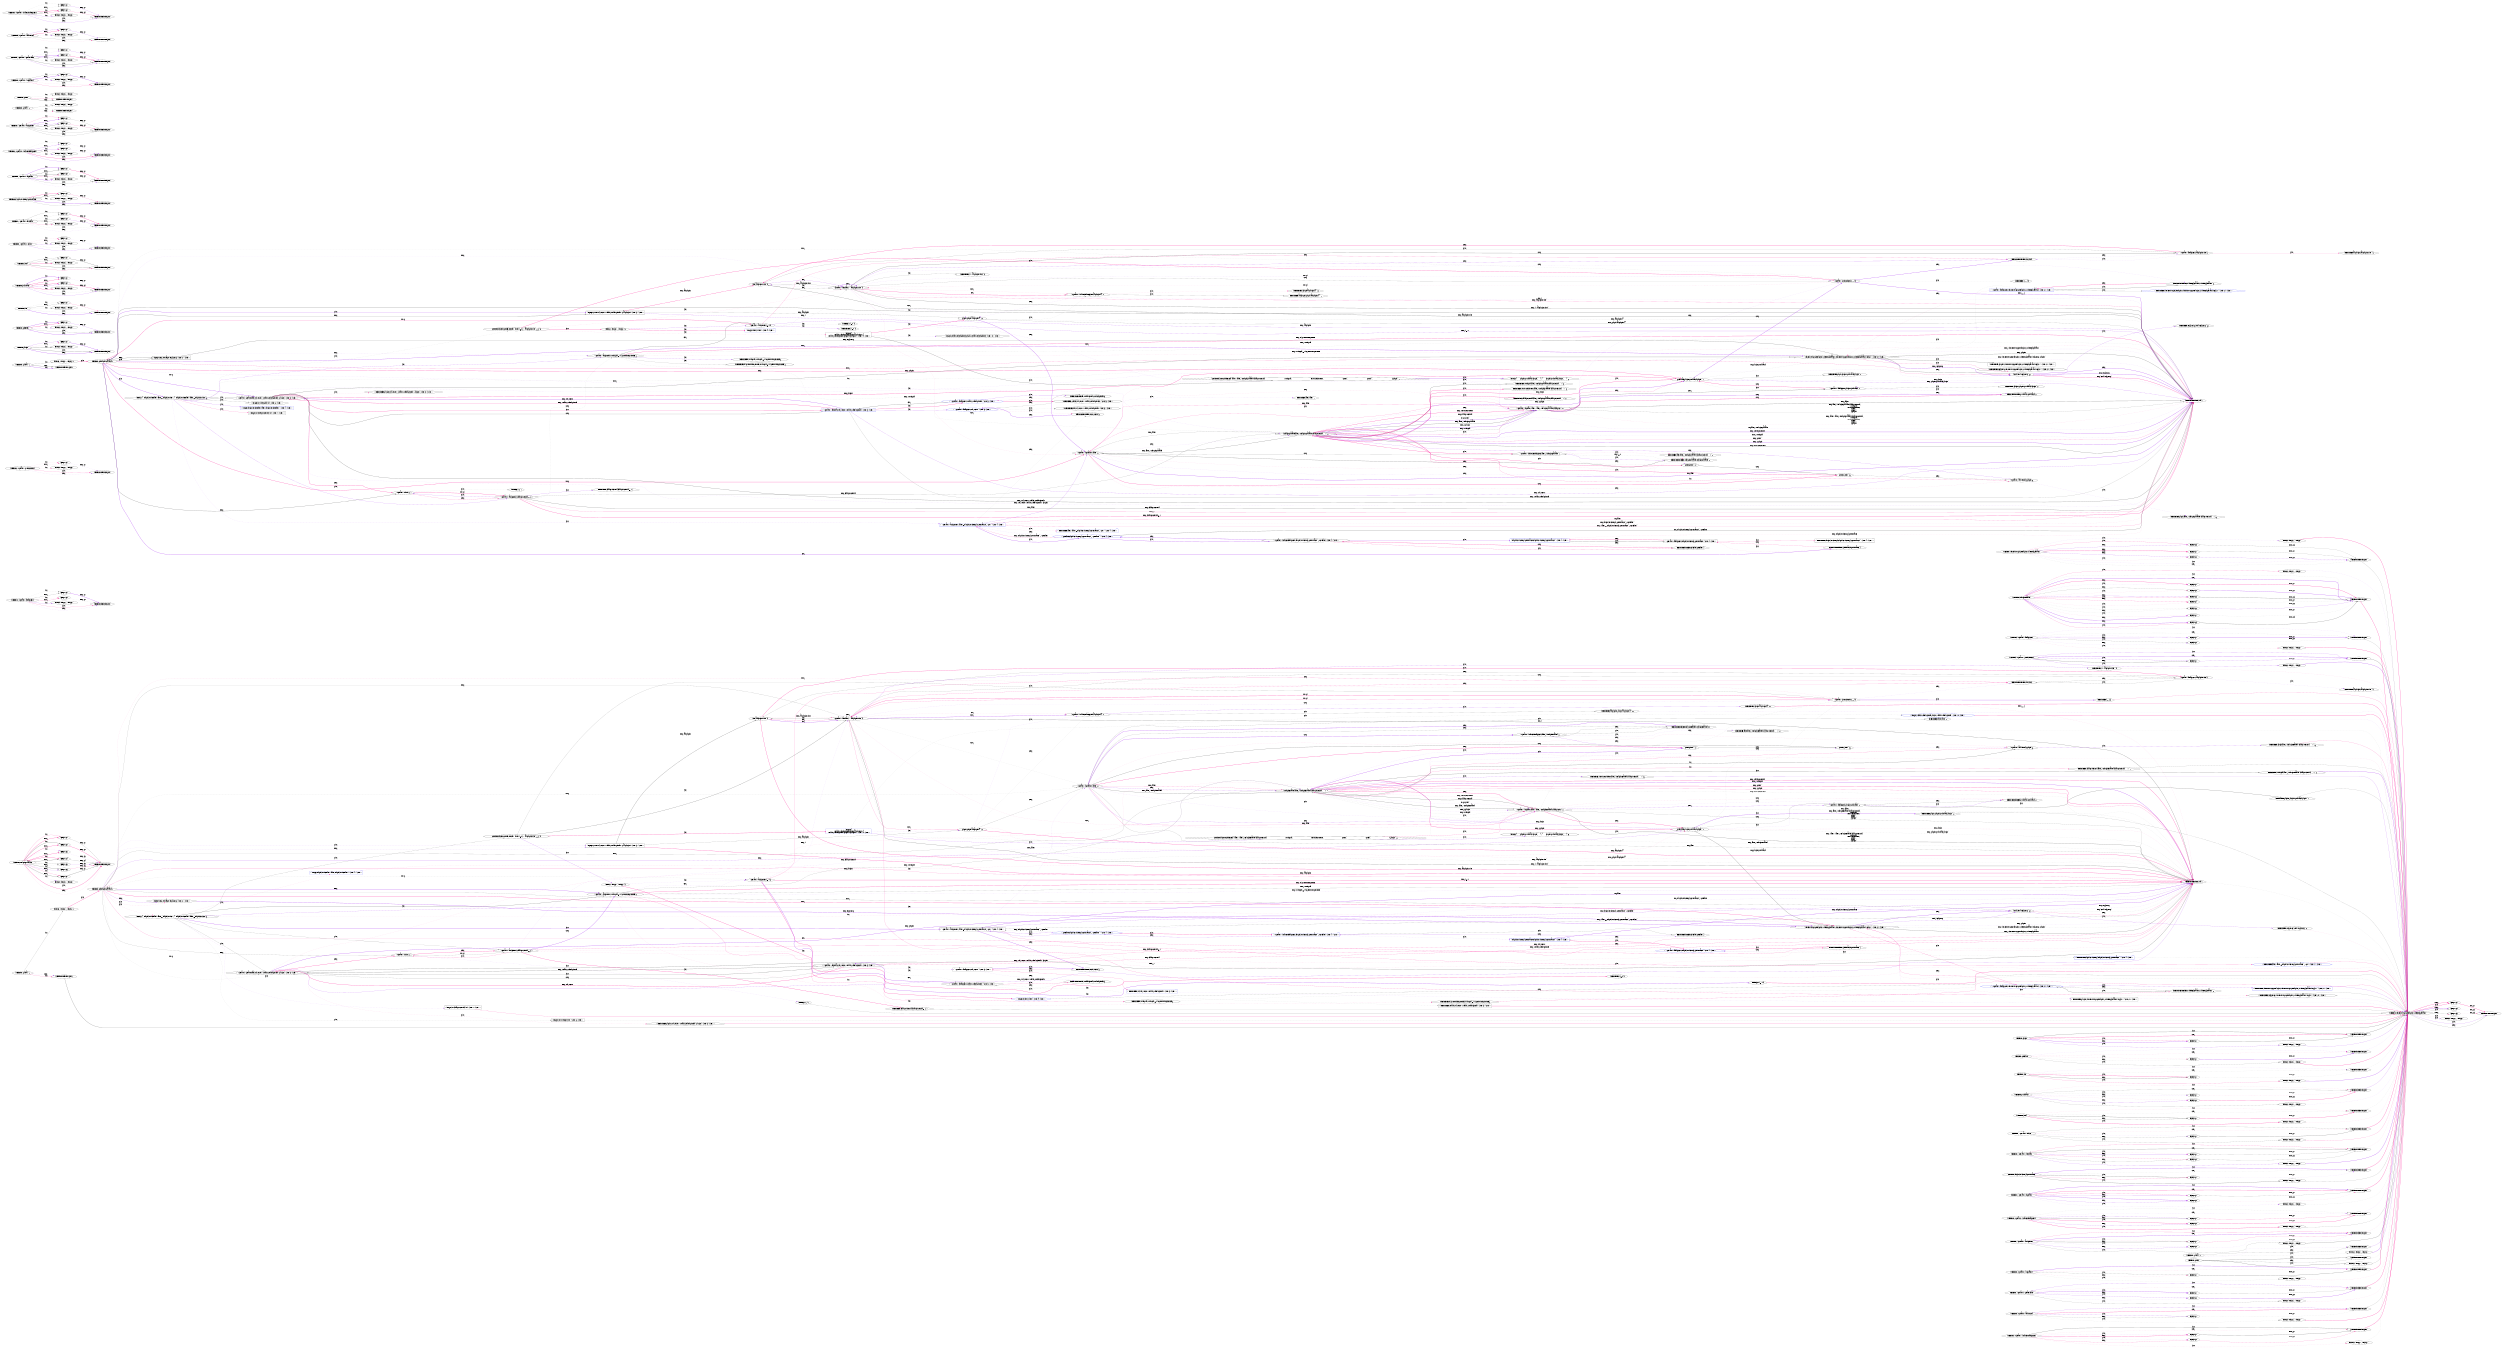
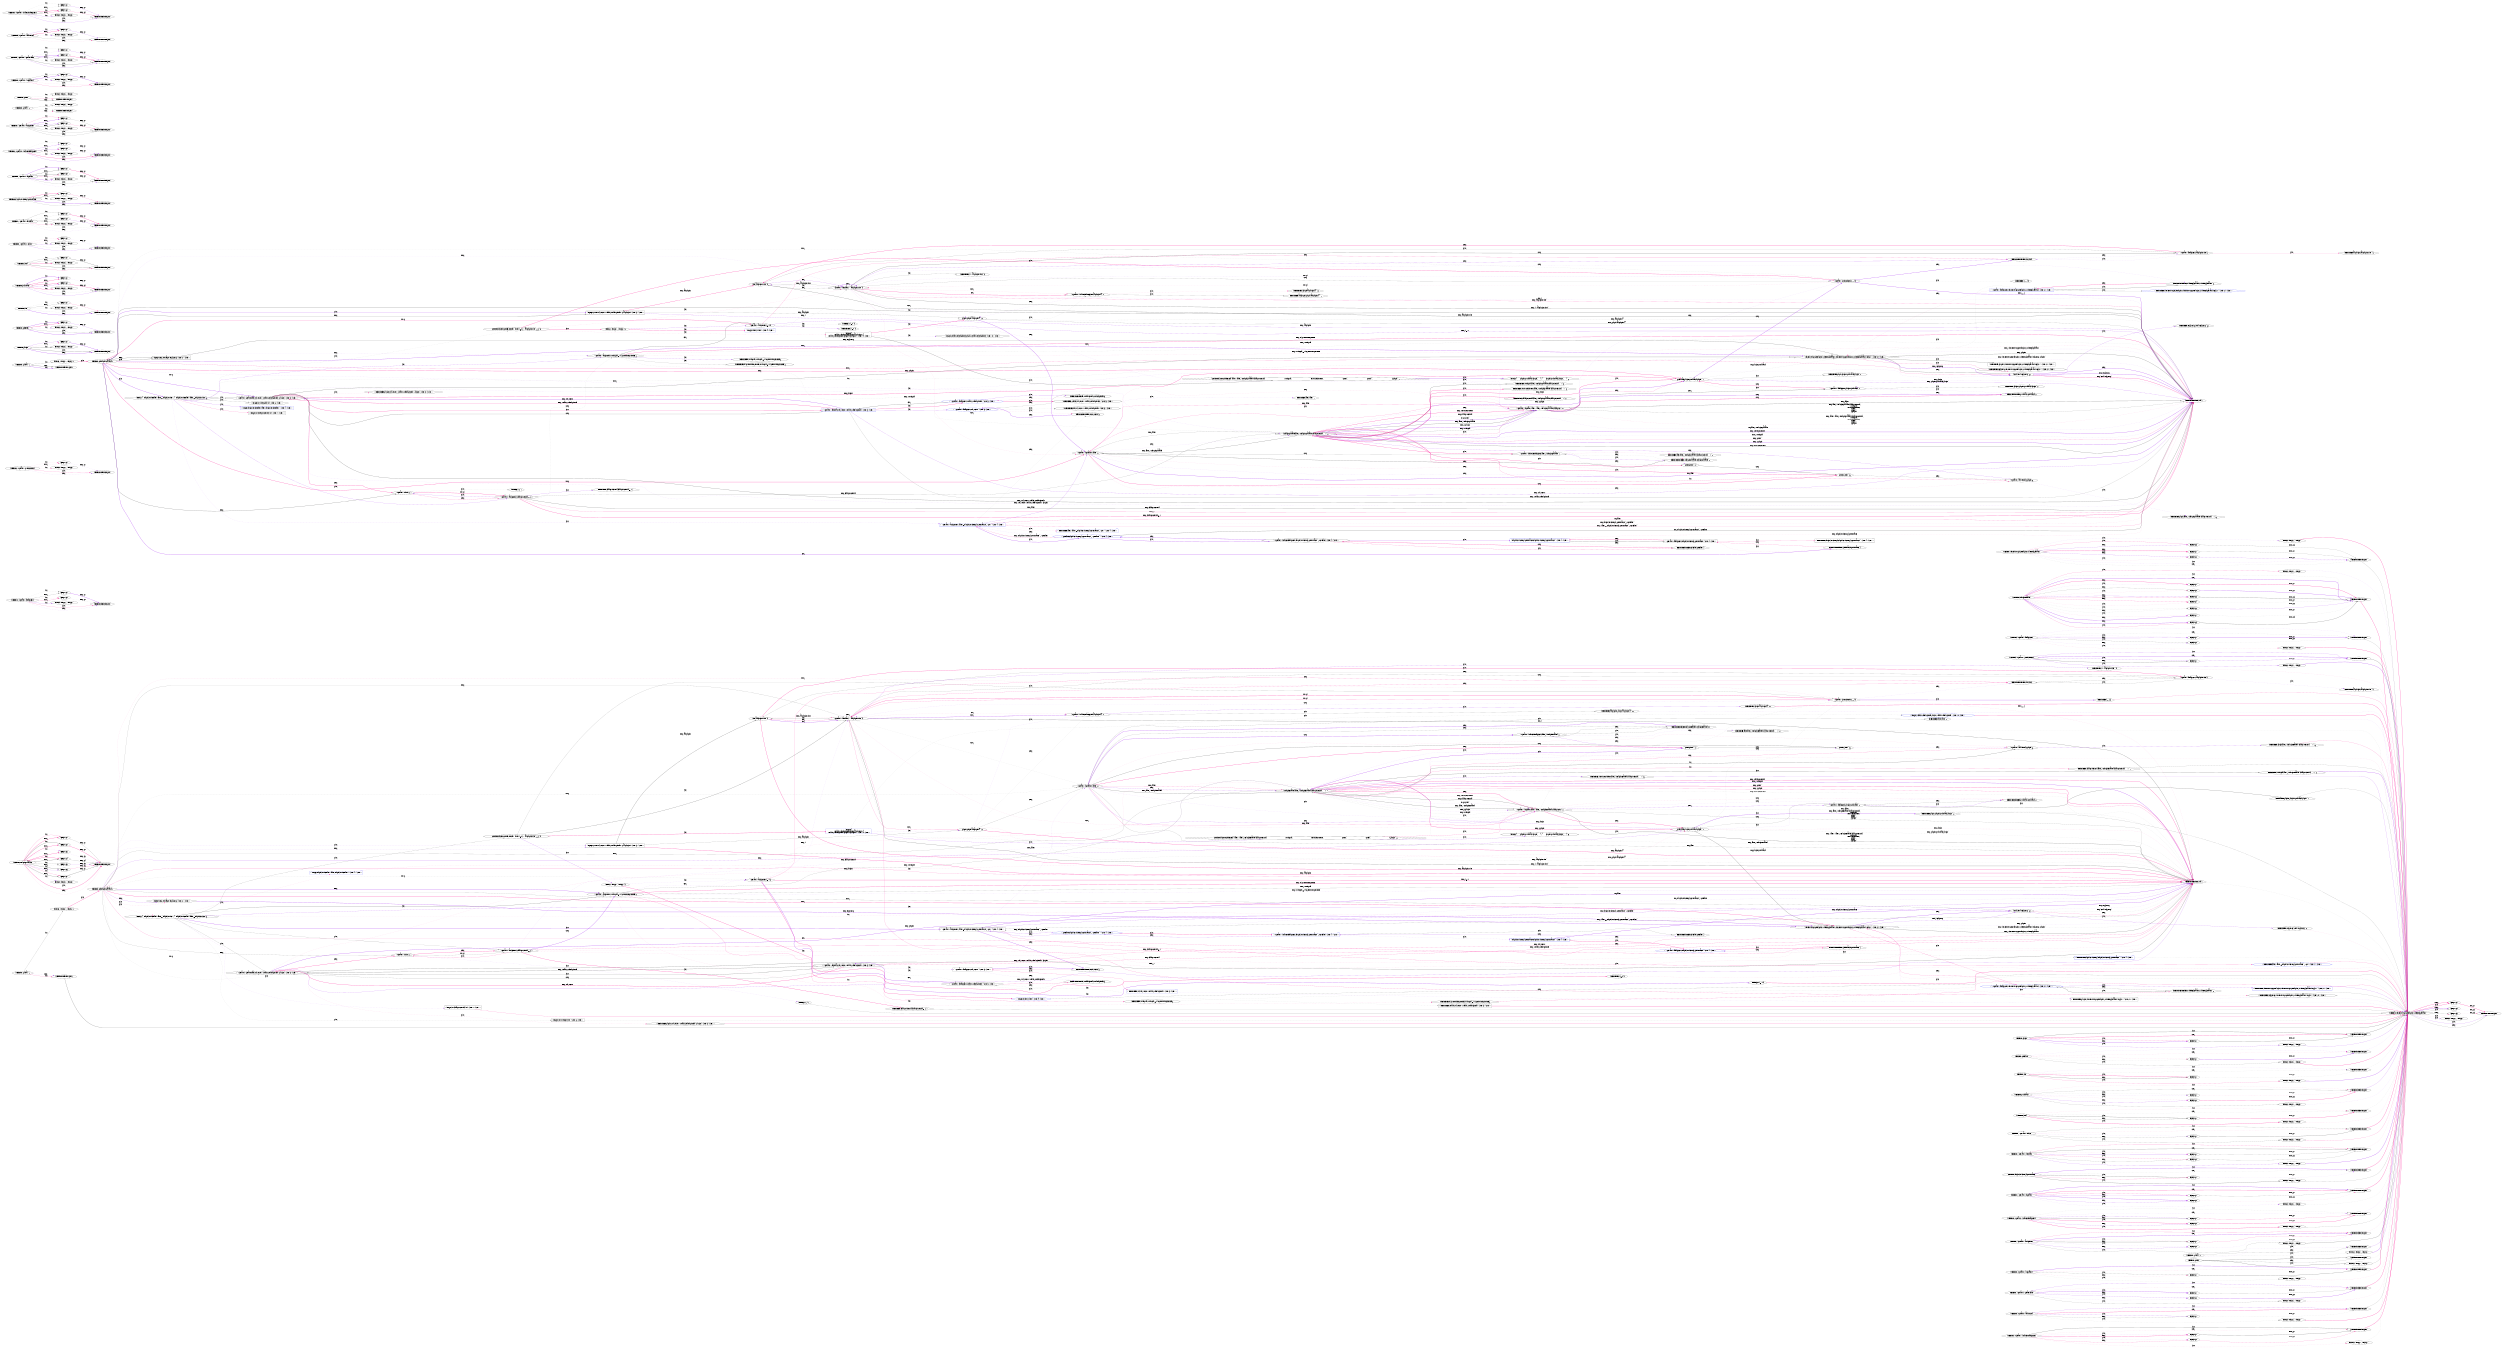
(1617, 454) -> (1617, 454)
